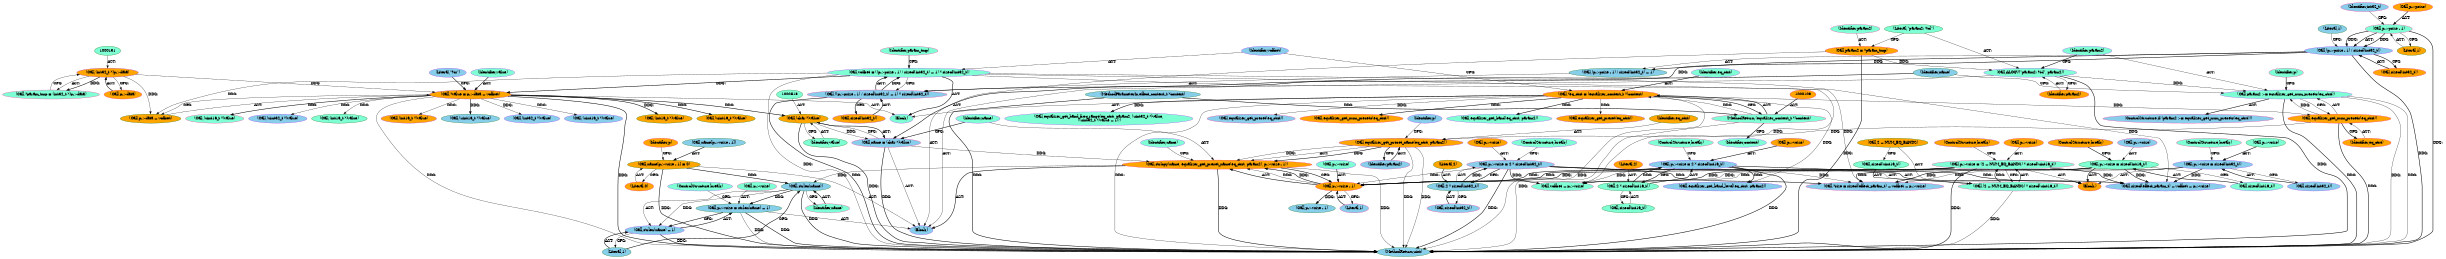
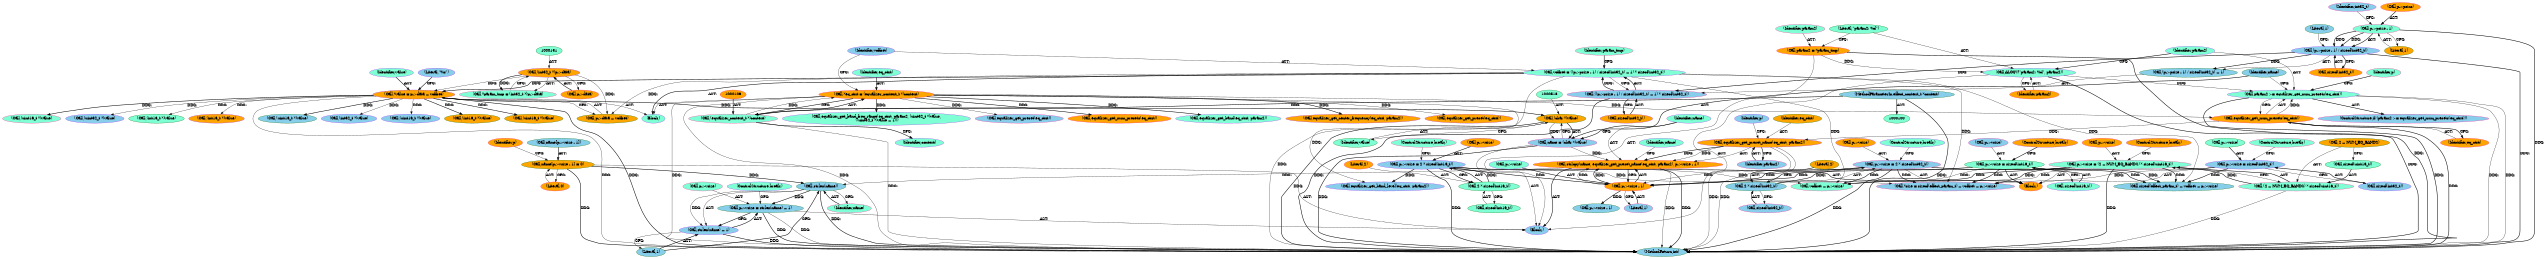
none -> (1353, 119)
(1769, 119) -> (733, 119)
none -> (1897, 119)
(2166, 186) -> (2174, 186)
(1404, 252) -> (1662, 252)
